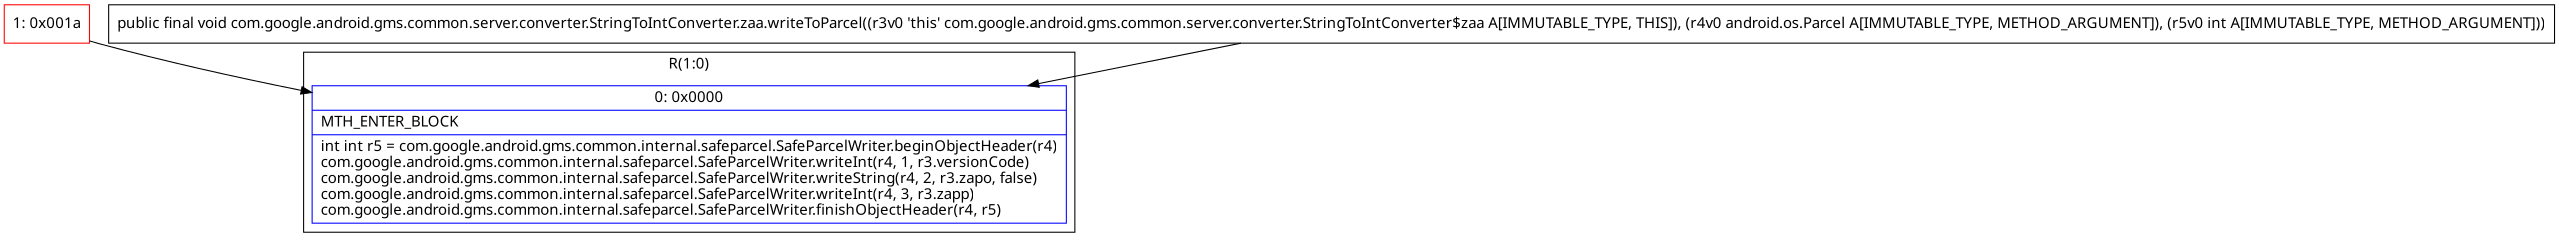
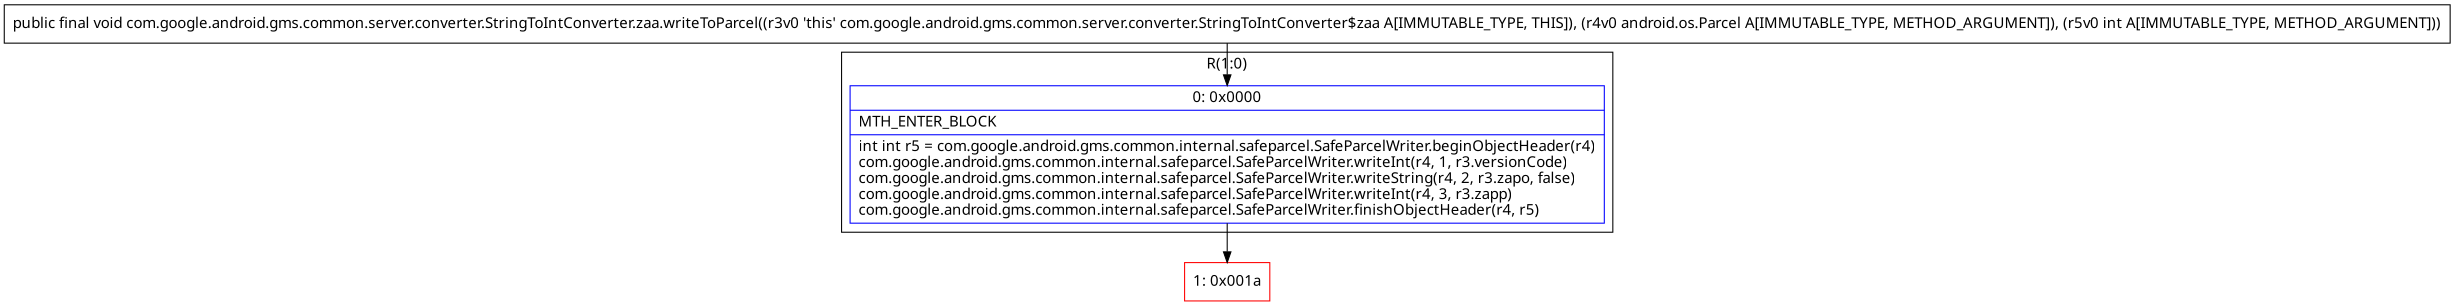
(195, 68) -> (1227, 239)
